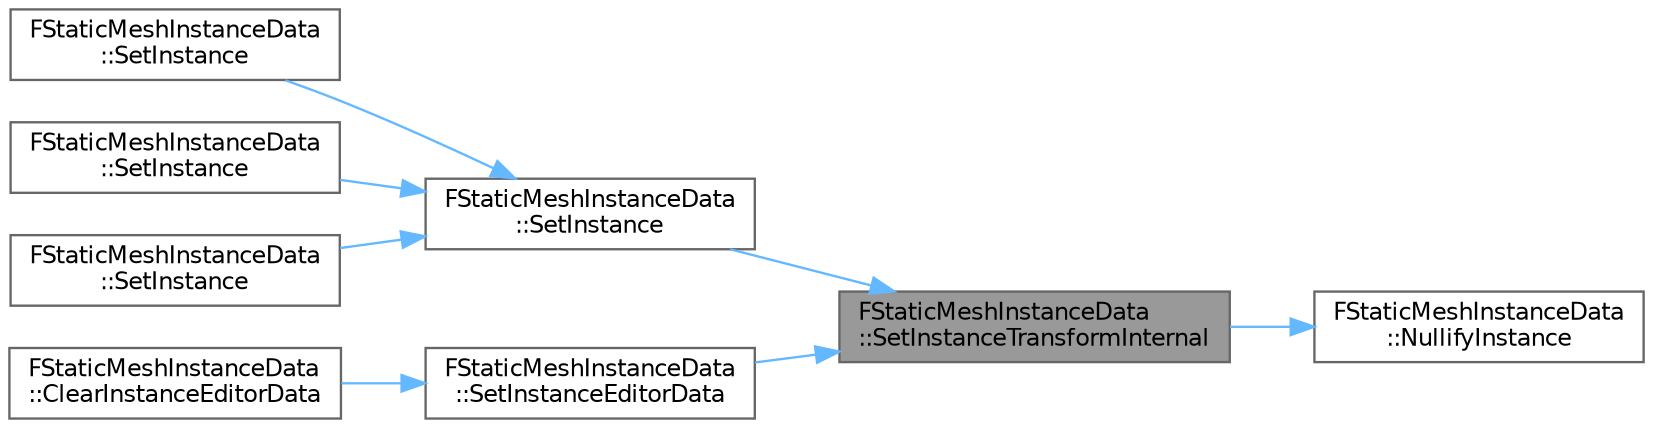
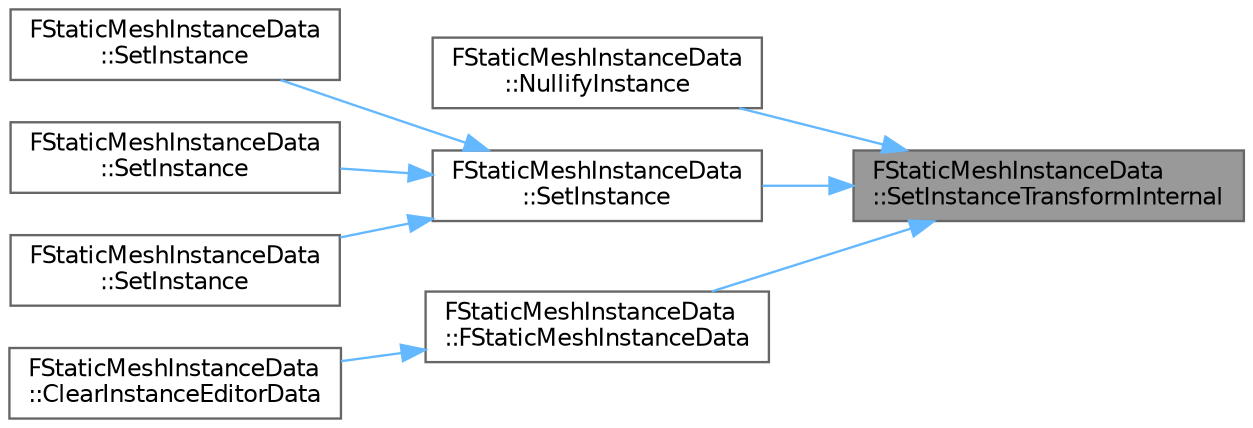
(1260, 327) -> (811, 126)
(590, 383) -> (597, 327)
